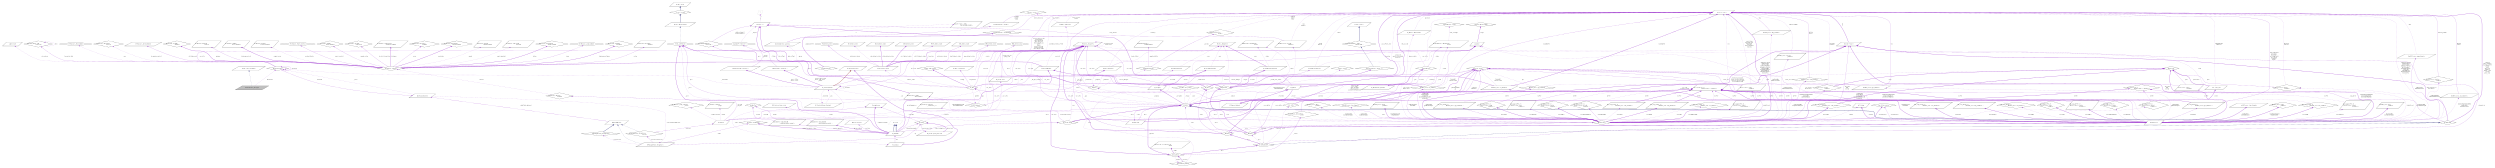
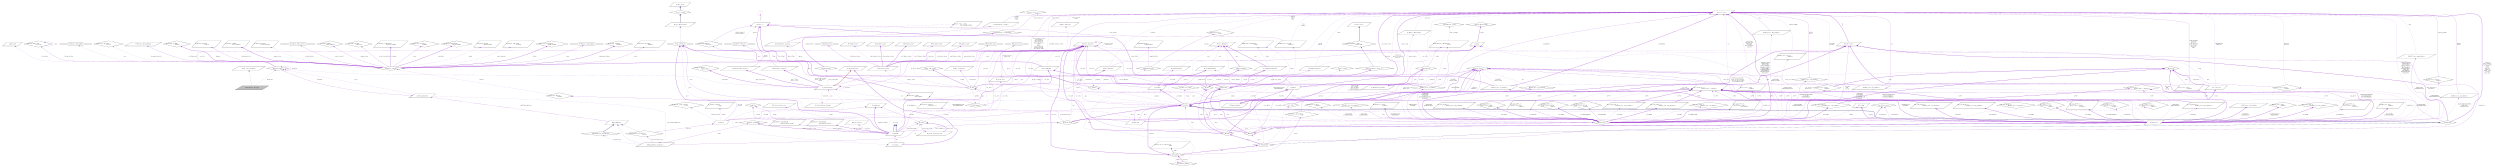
(2092, 14) -> (1991, 14)
none -> (705, 68)
none -> (1241, 68)
none -> (827, 79)
none -> (1204, 113)
(2087, 120) -> (1620, 111)
